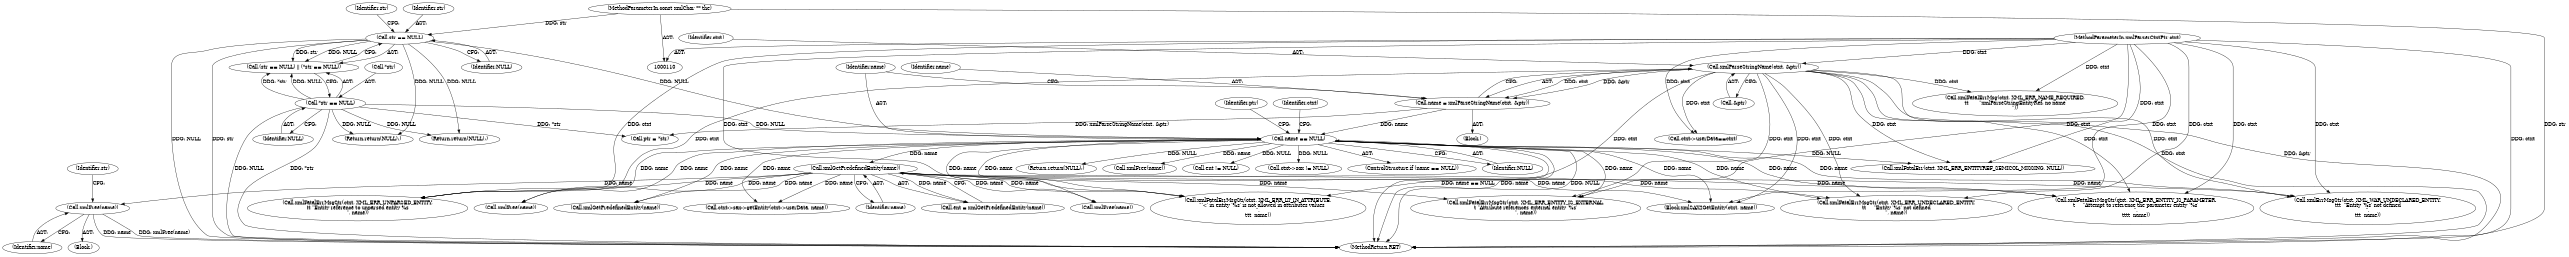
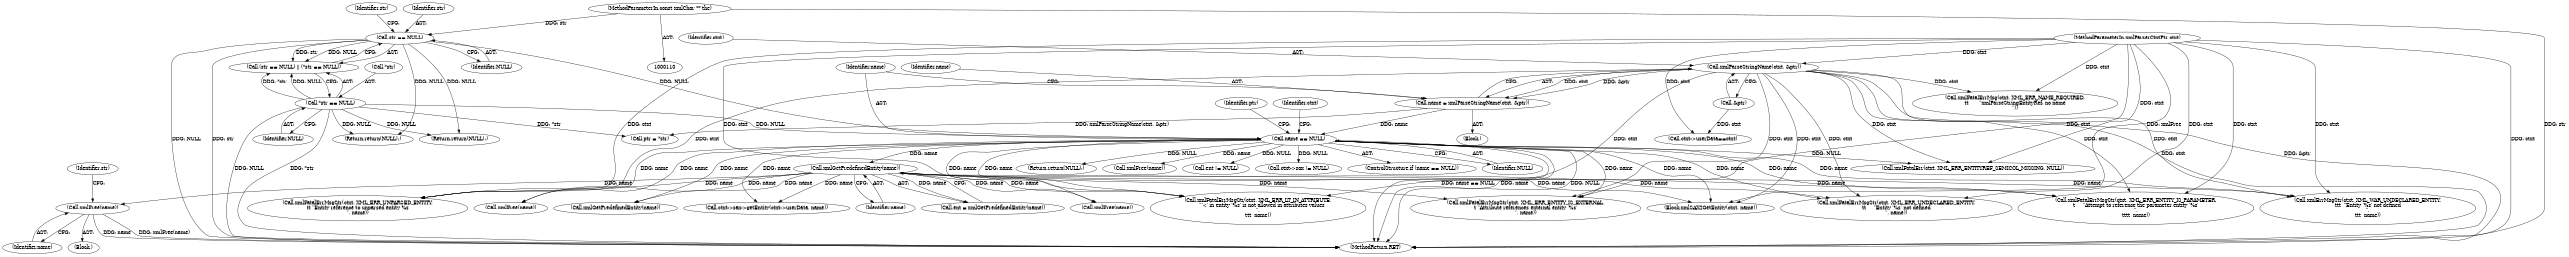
(1185, 42) -> none
(1684, 95) -> (1719, 120)
(2164, 125) -> (2164, 125)
